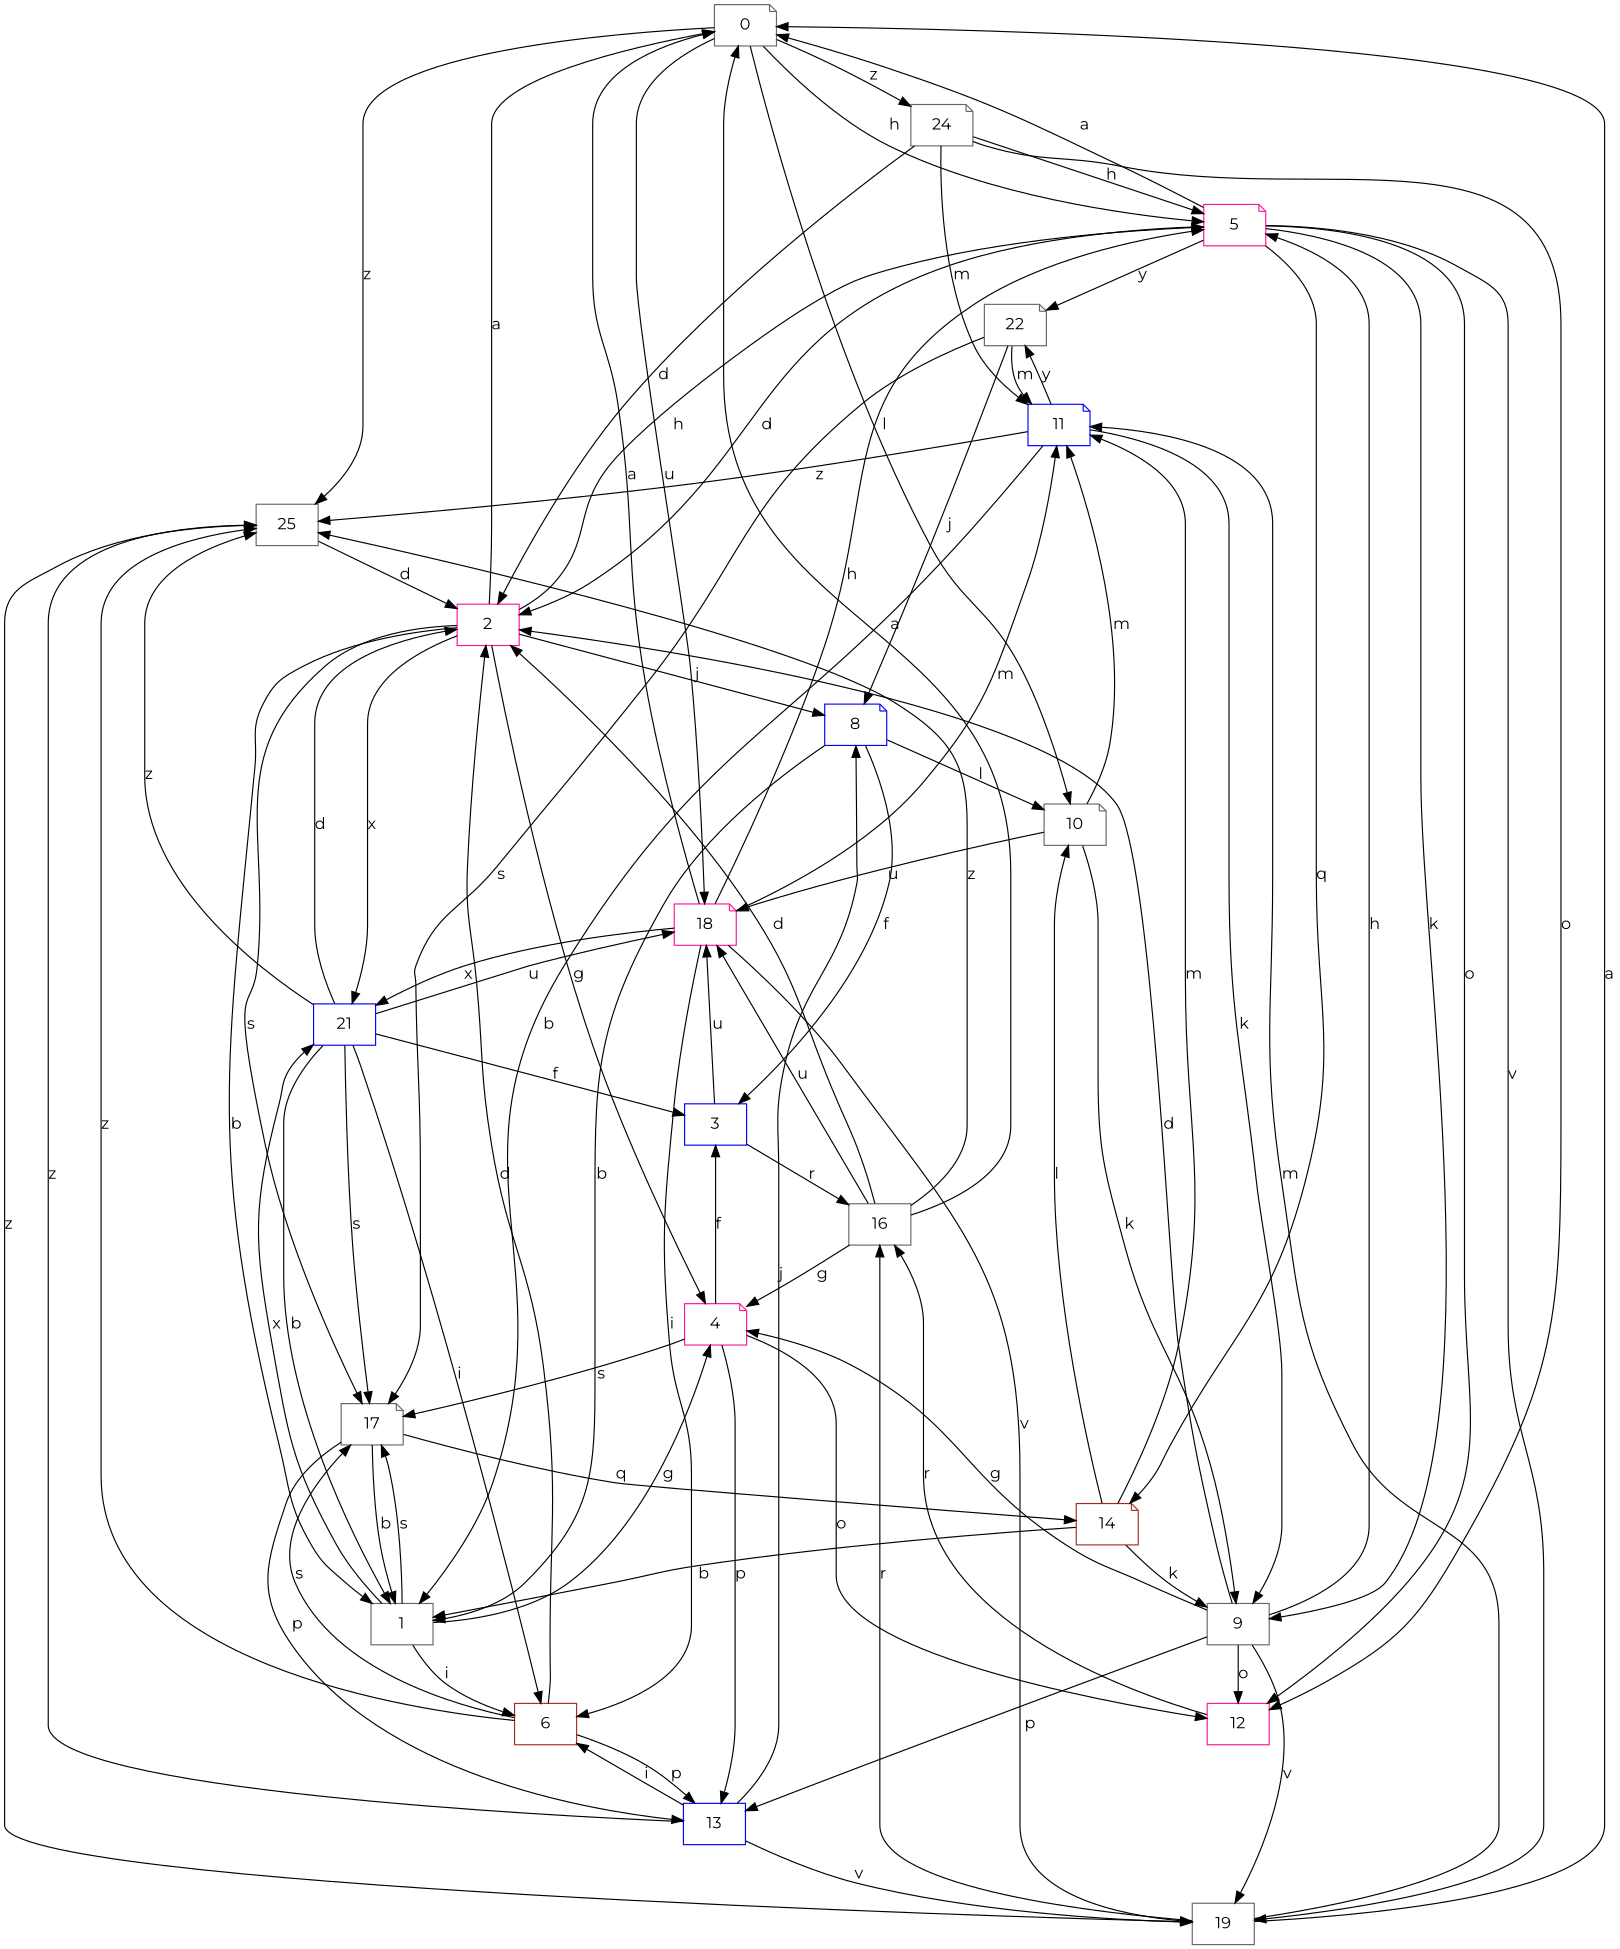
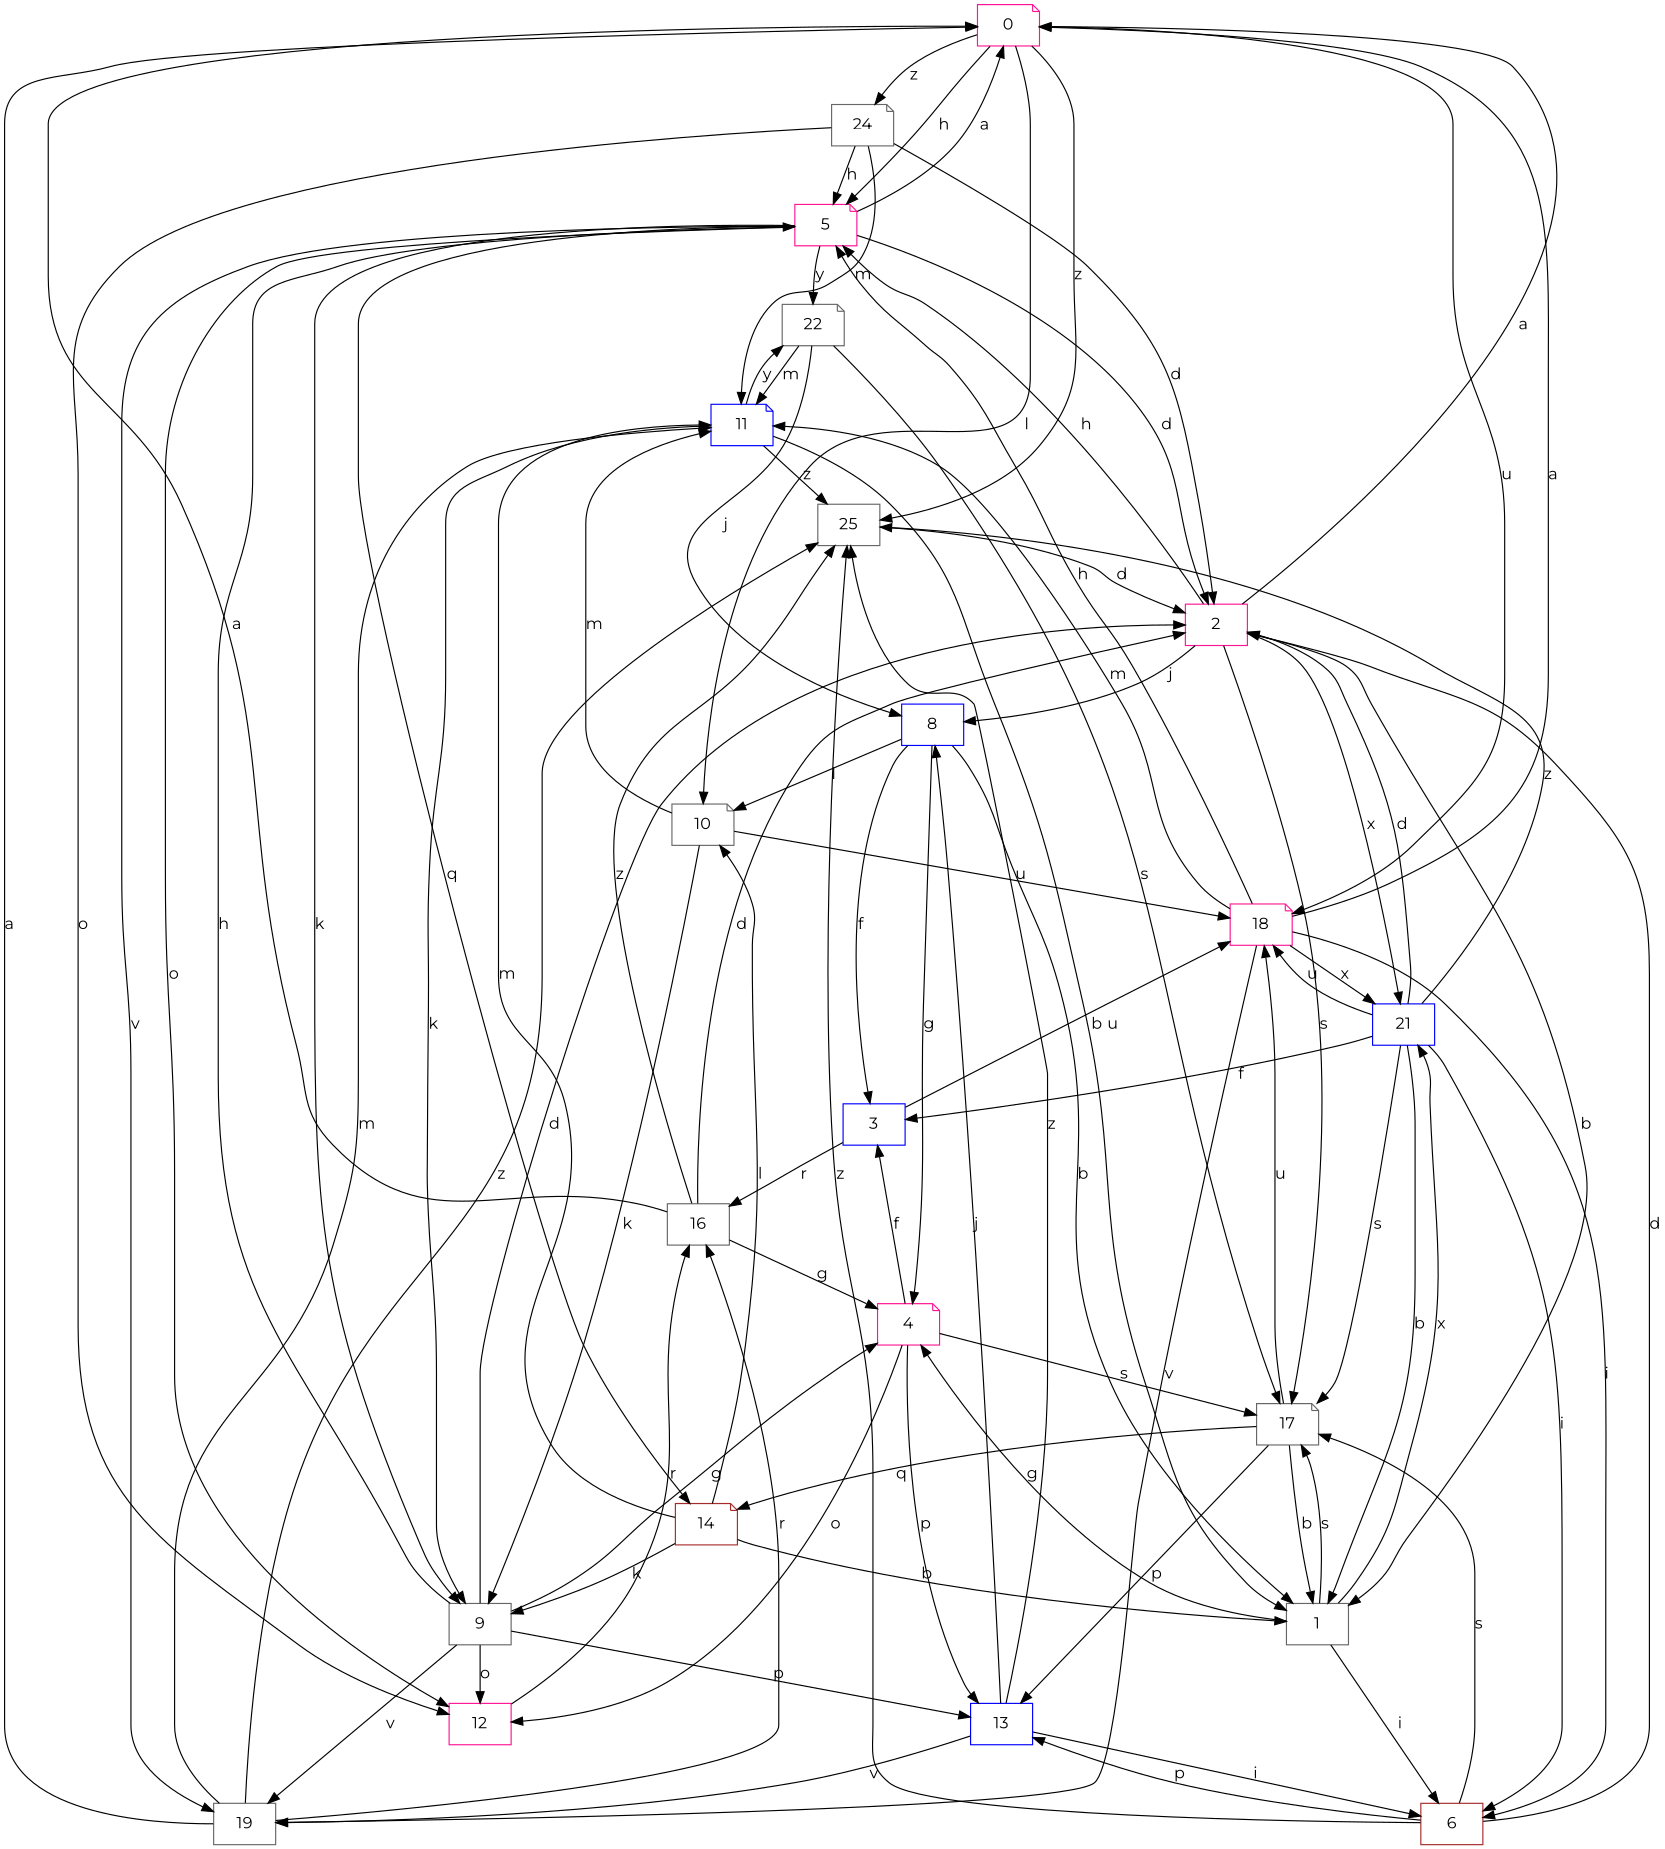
(745, 25) -> (1008, 25)
(856, 725) -> (933, 725)
(571, 977) -> (923, 1019)
(796, 1080) -> (1275, 1181)
